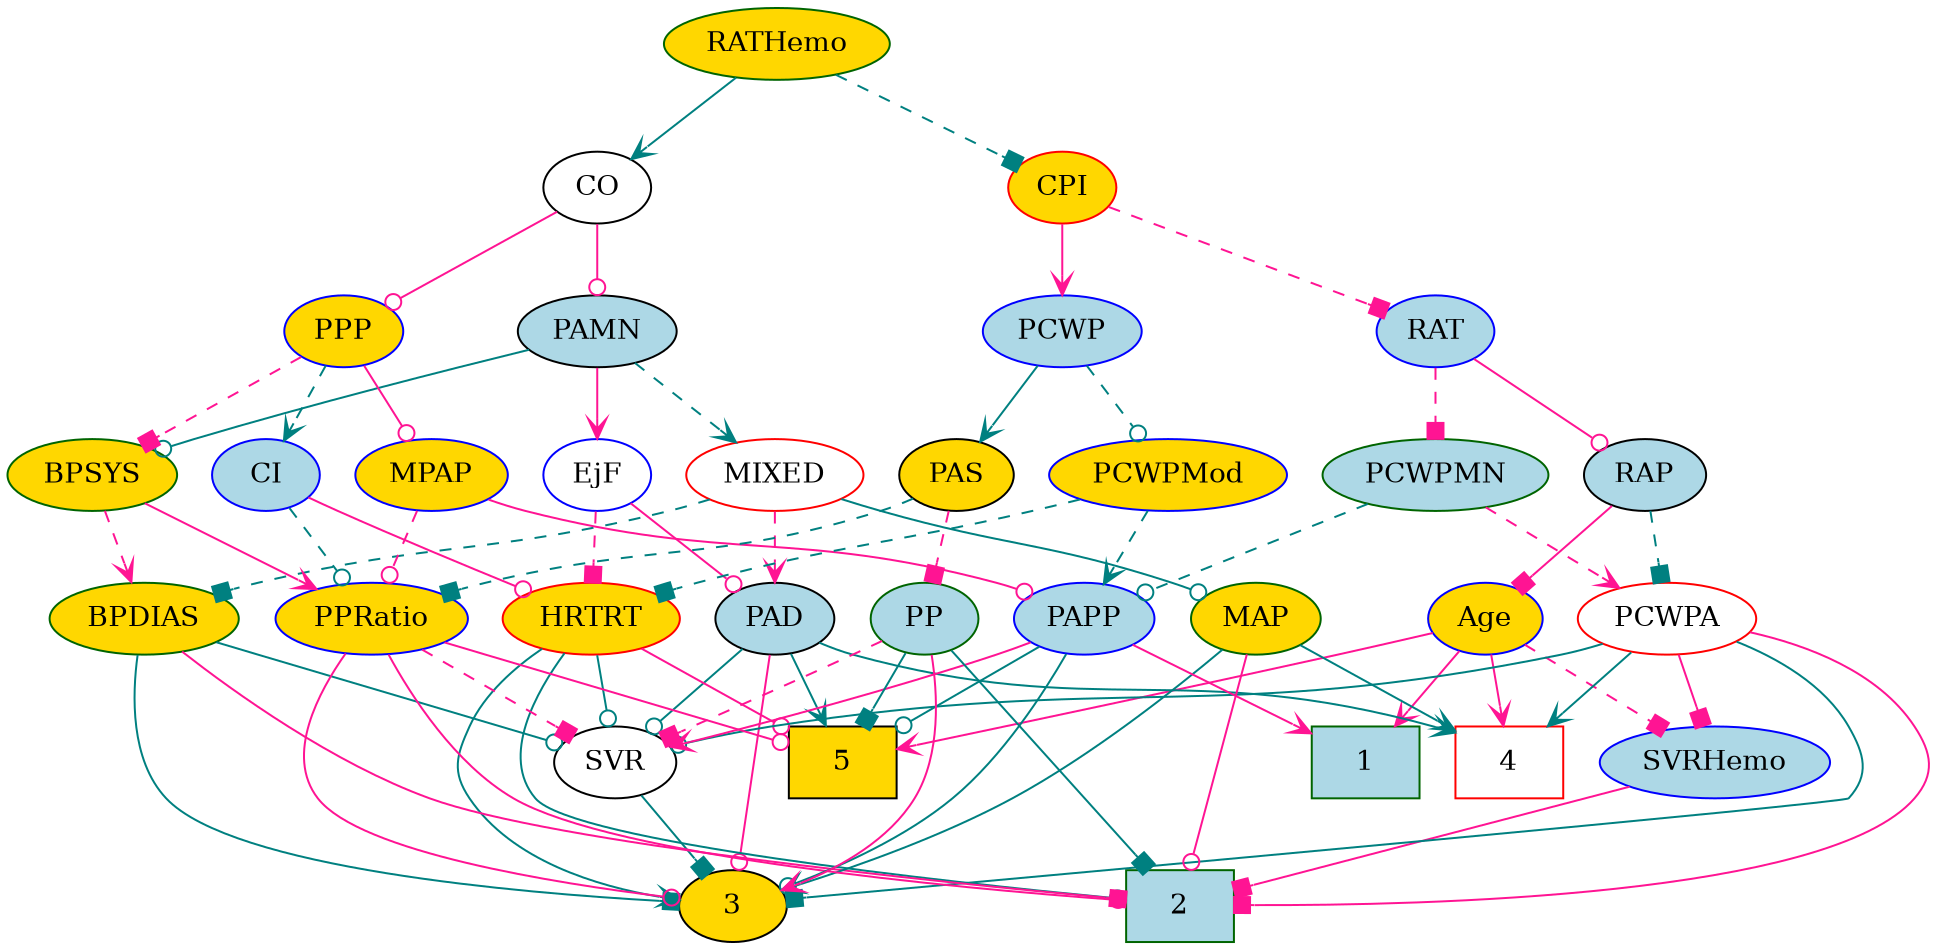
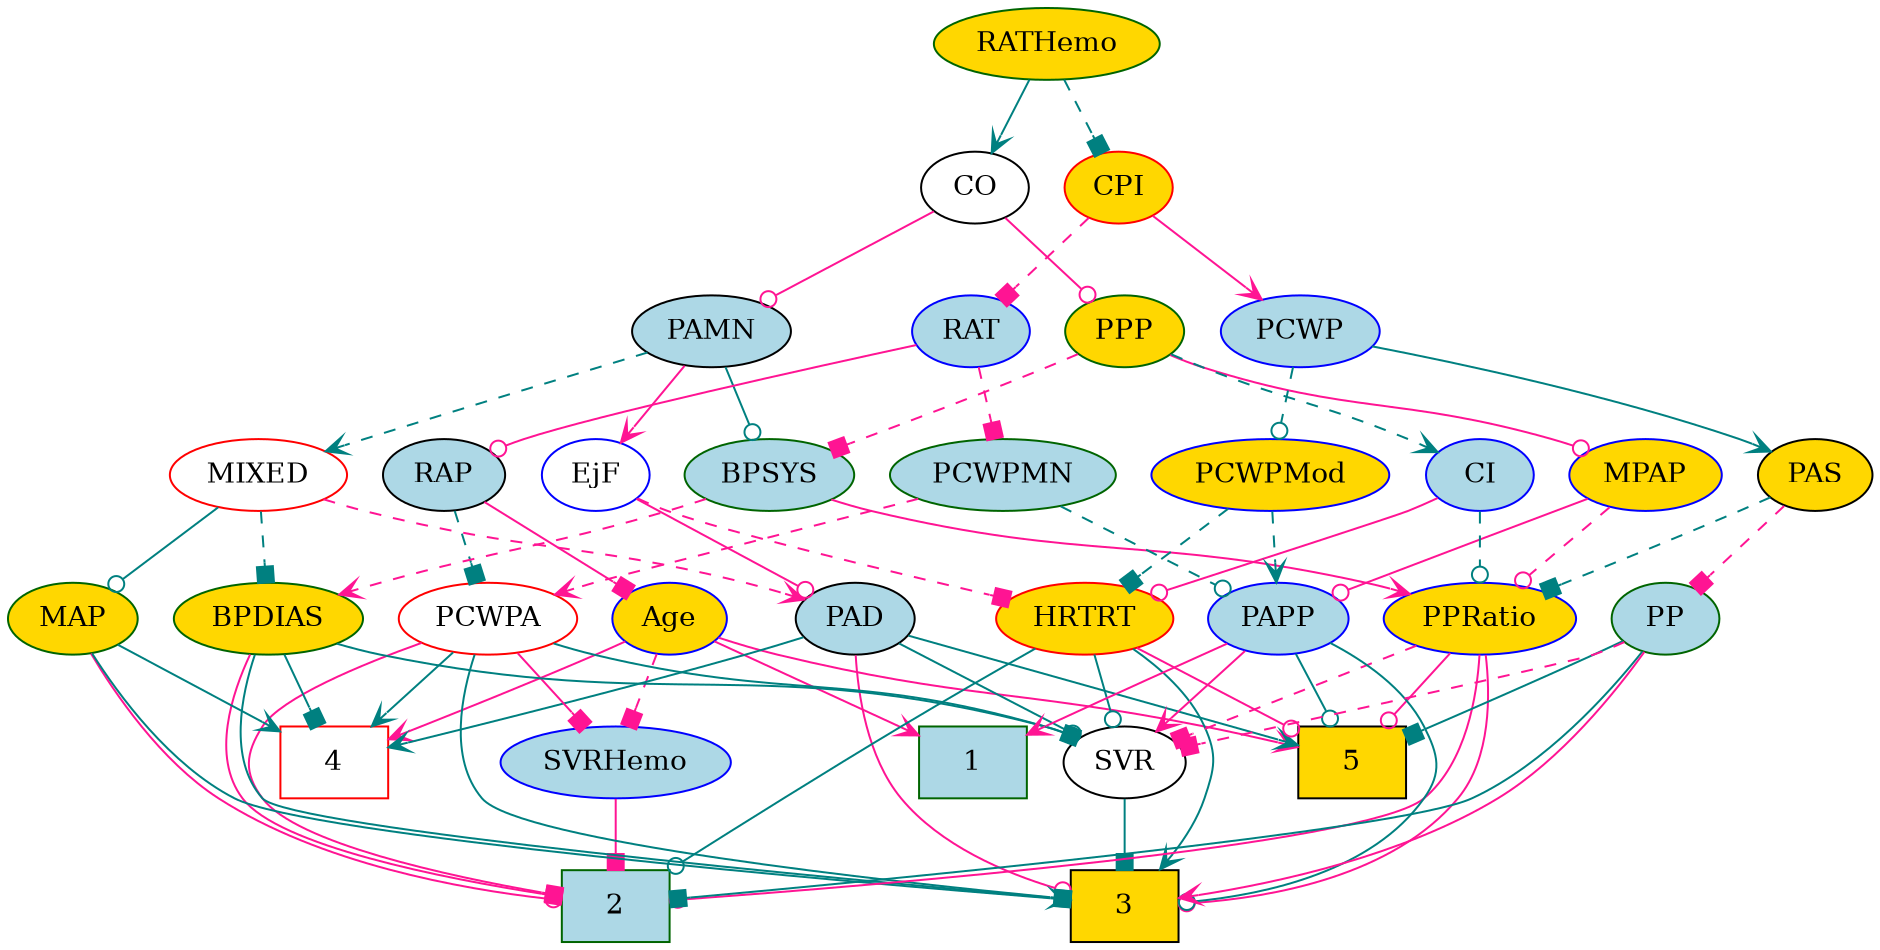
(344, 331) -> (1125, 331)
(92, 475) -> (769, 475)
none -> (297, 681)
(1053, 700) -> (807, 686)
(733, 906) -> (1125, 906)
